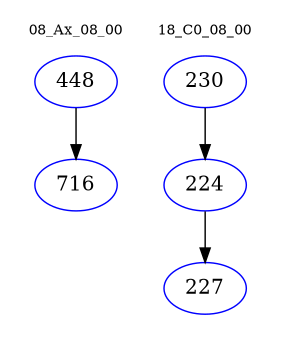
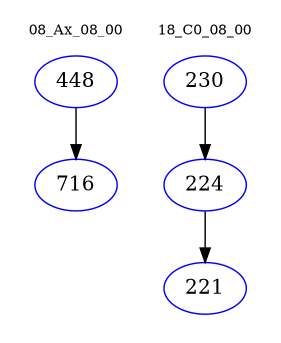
(205, 288) -> (205, 288)
